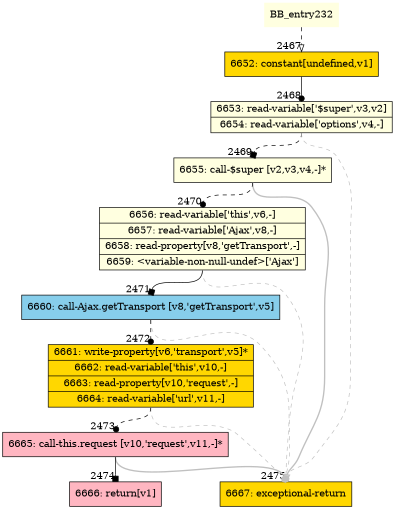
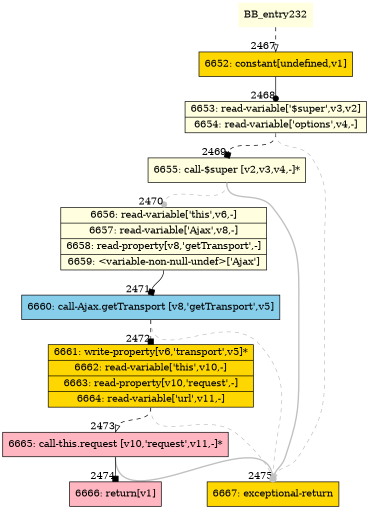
(230, 195) -> (198, 195)
(151, 329) -> (151, 329)
(303, 336) -> none
(136, 419) -> (137, 419)
